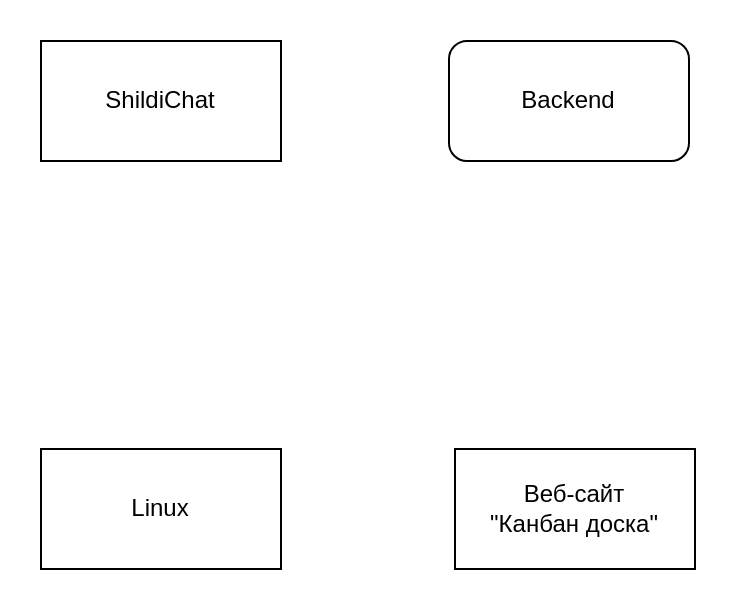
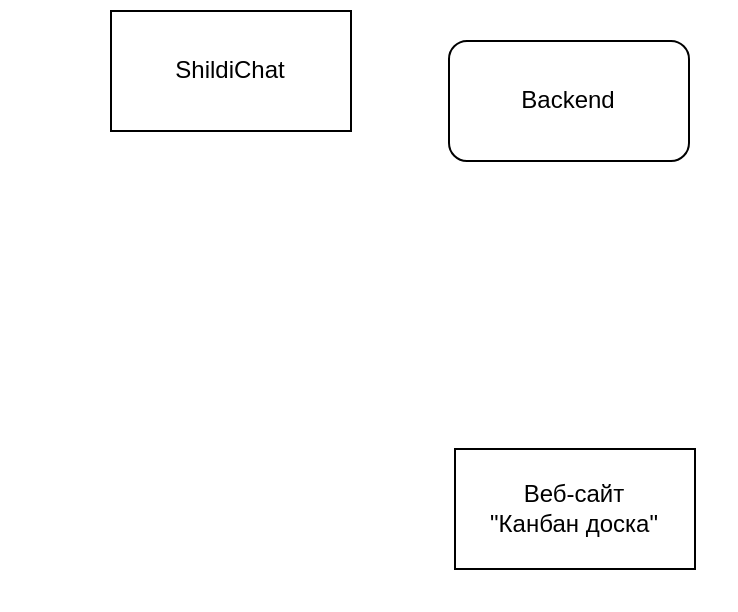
(161, 101) -> (231, 71)
(161, 509) -> none
